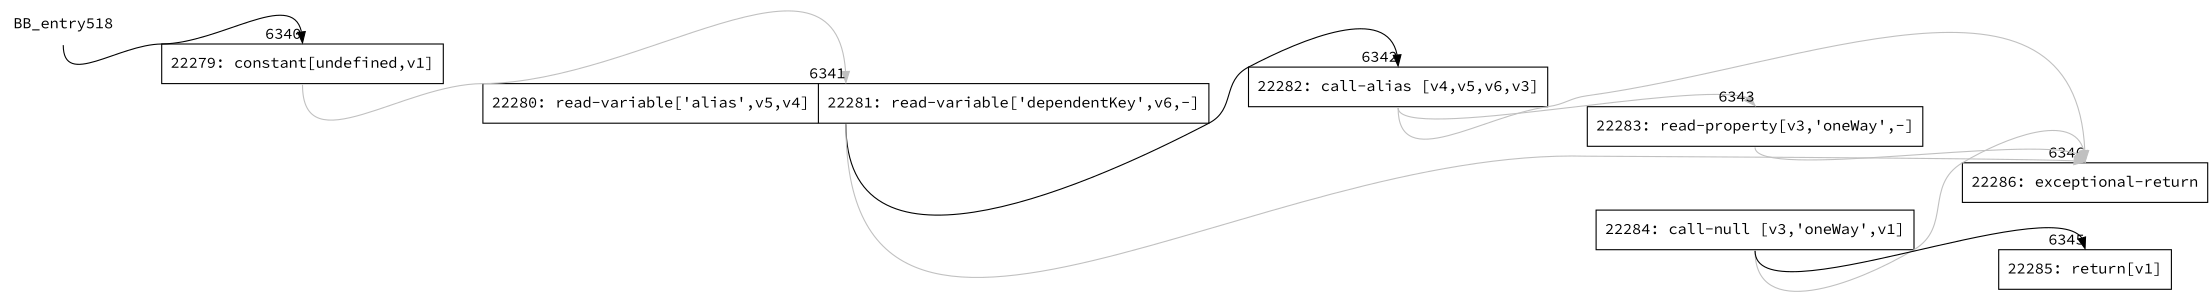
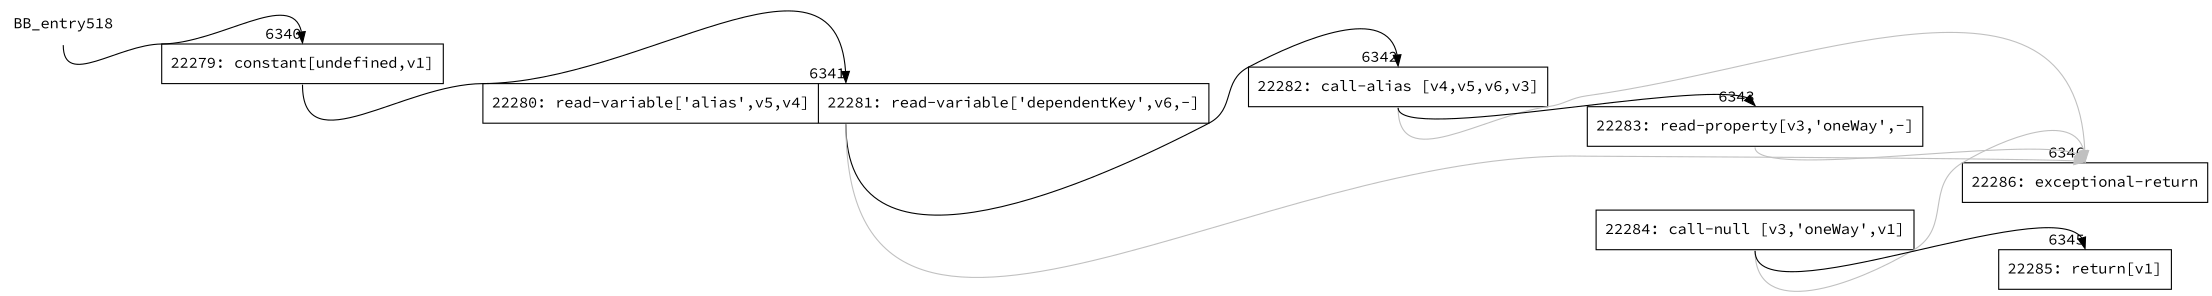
(581, 67) -> (581, 67)
(1571, 107) -> (1571, 107)
